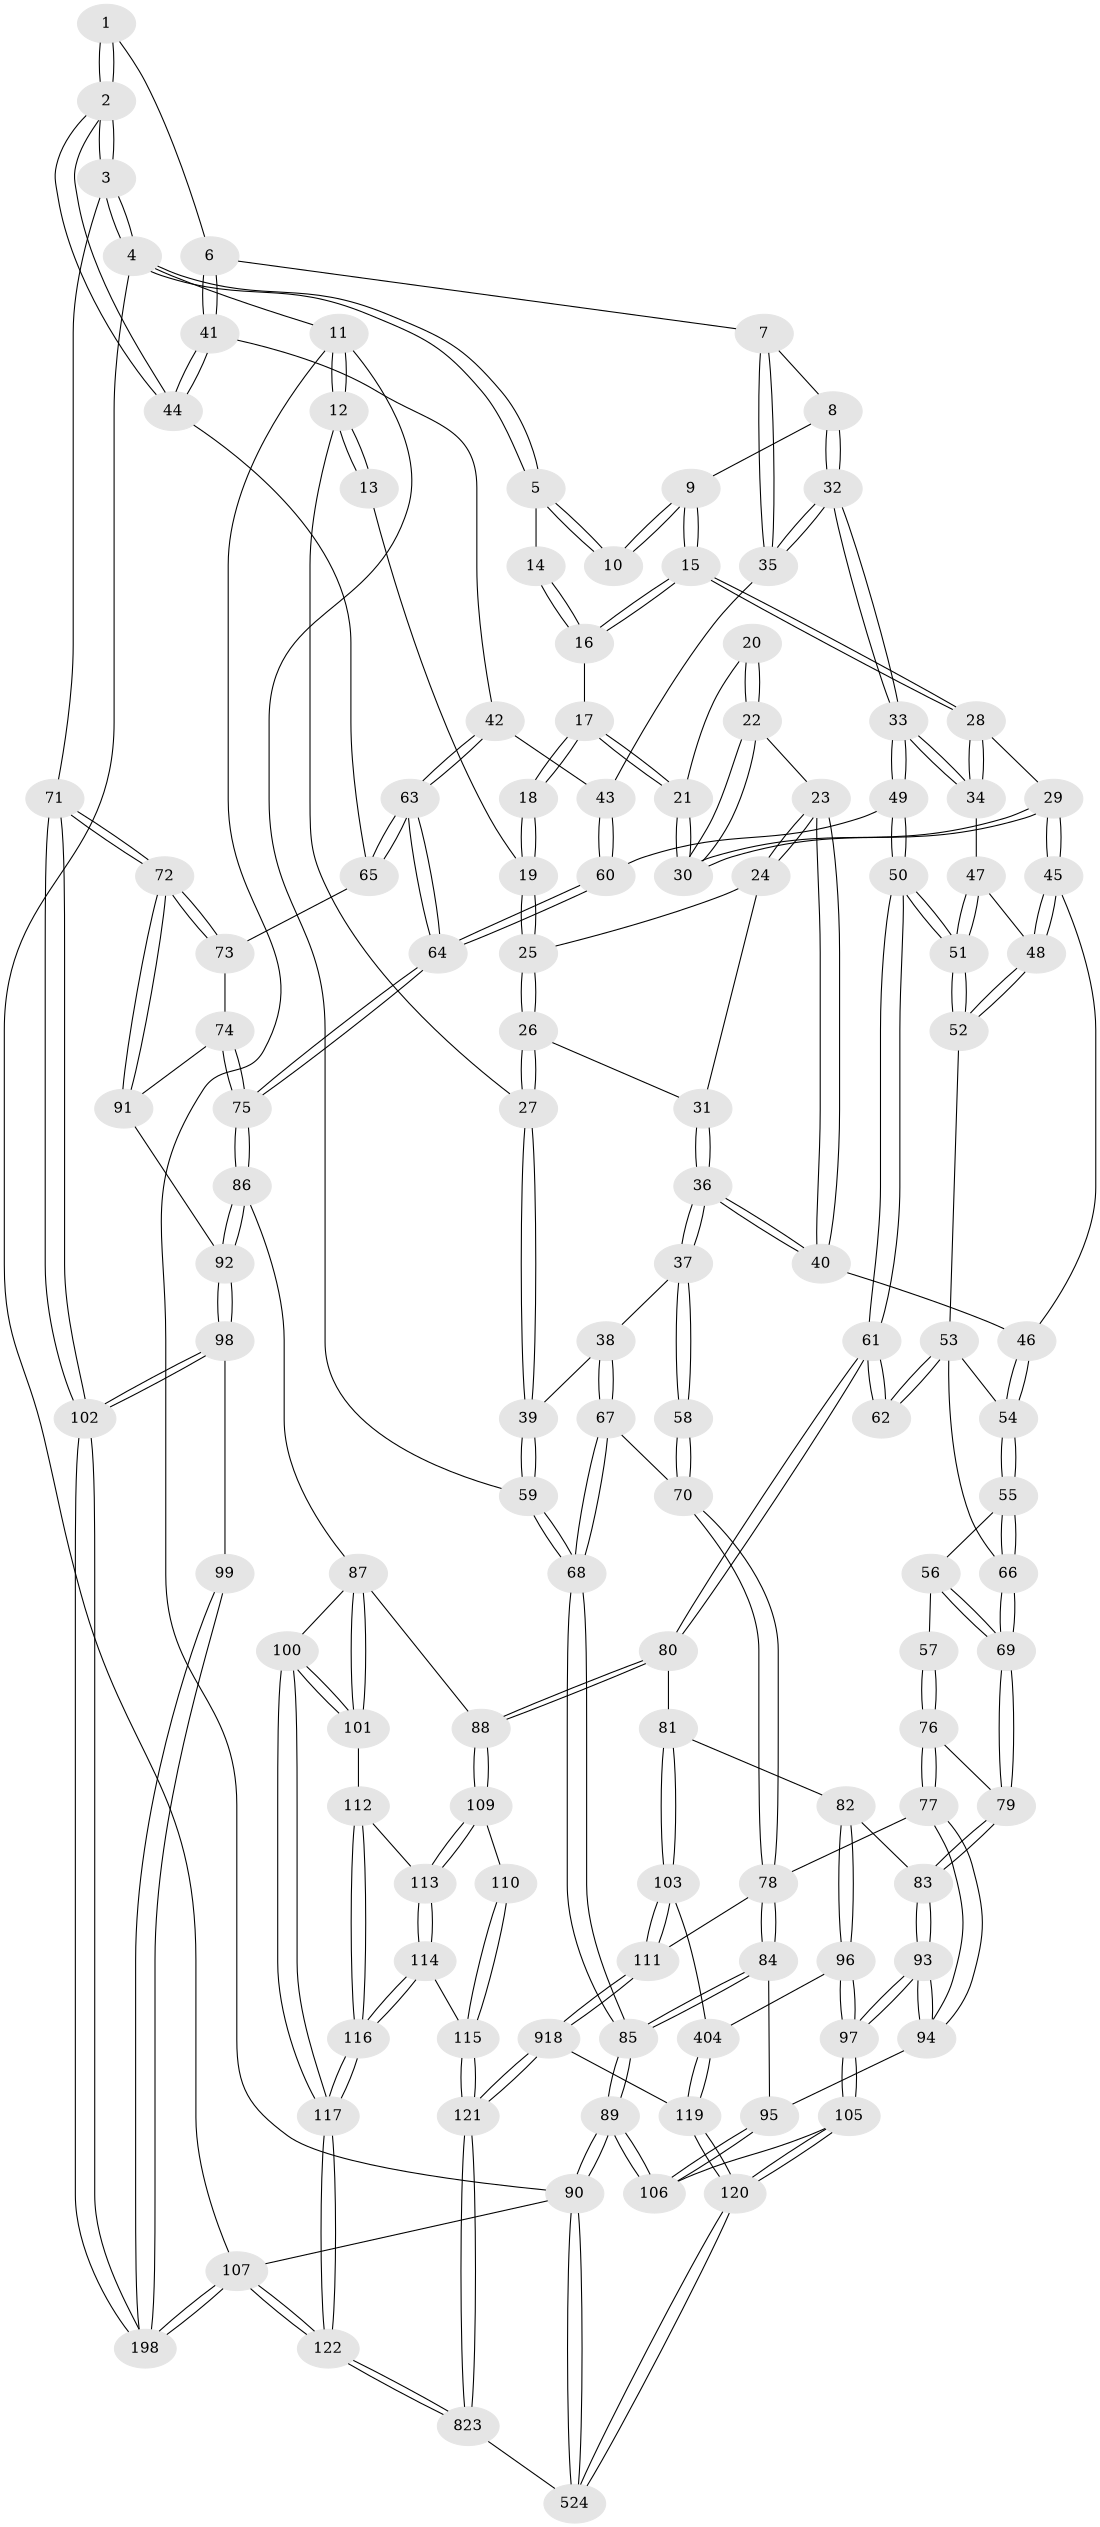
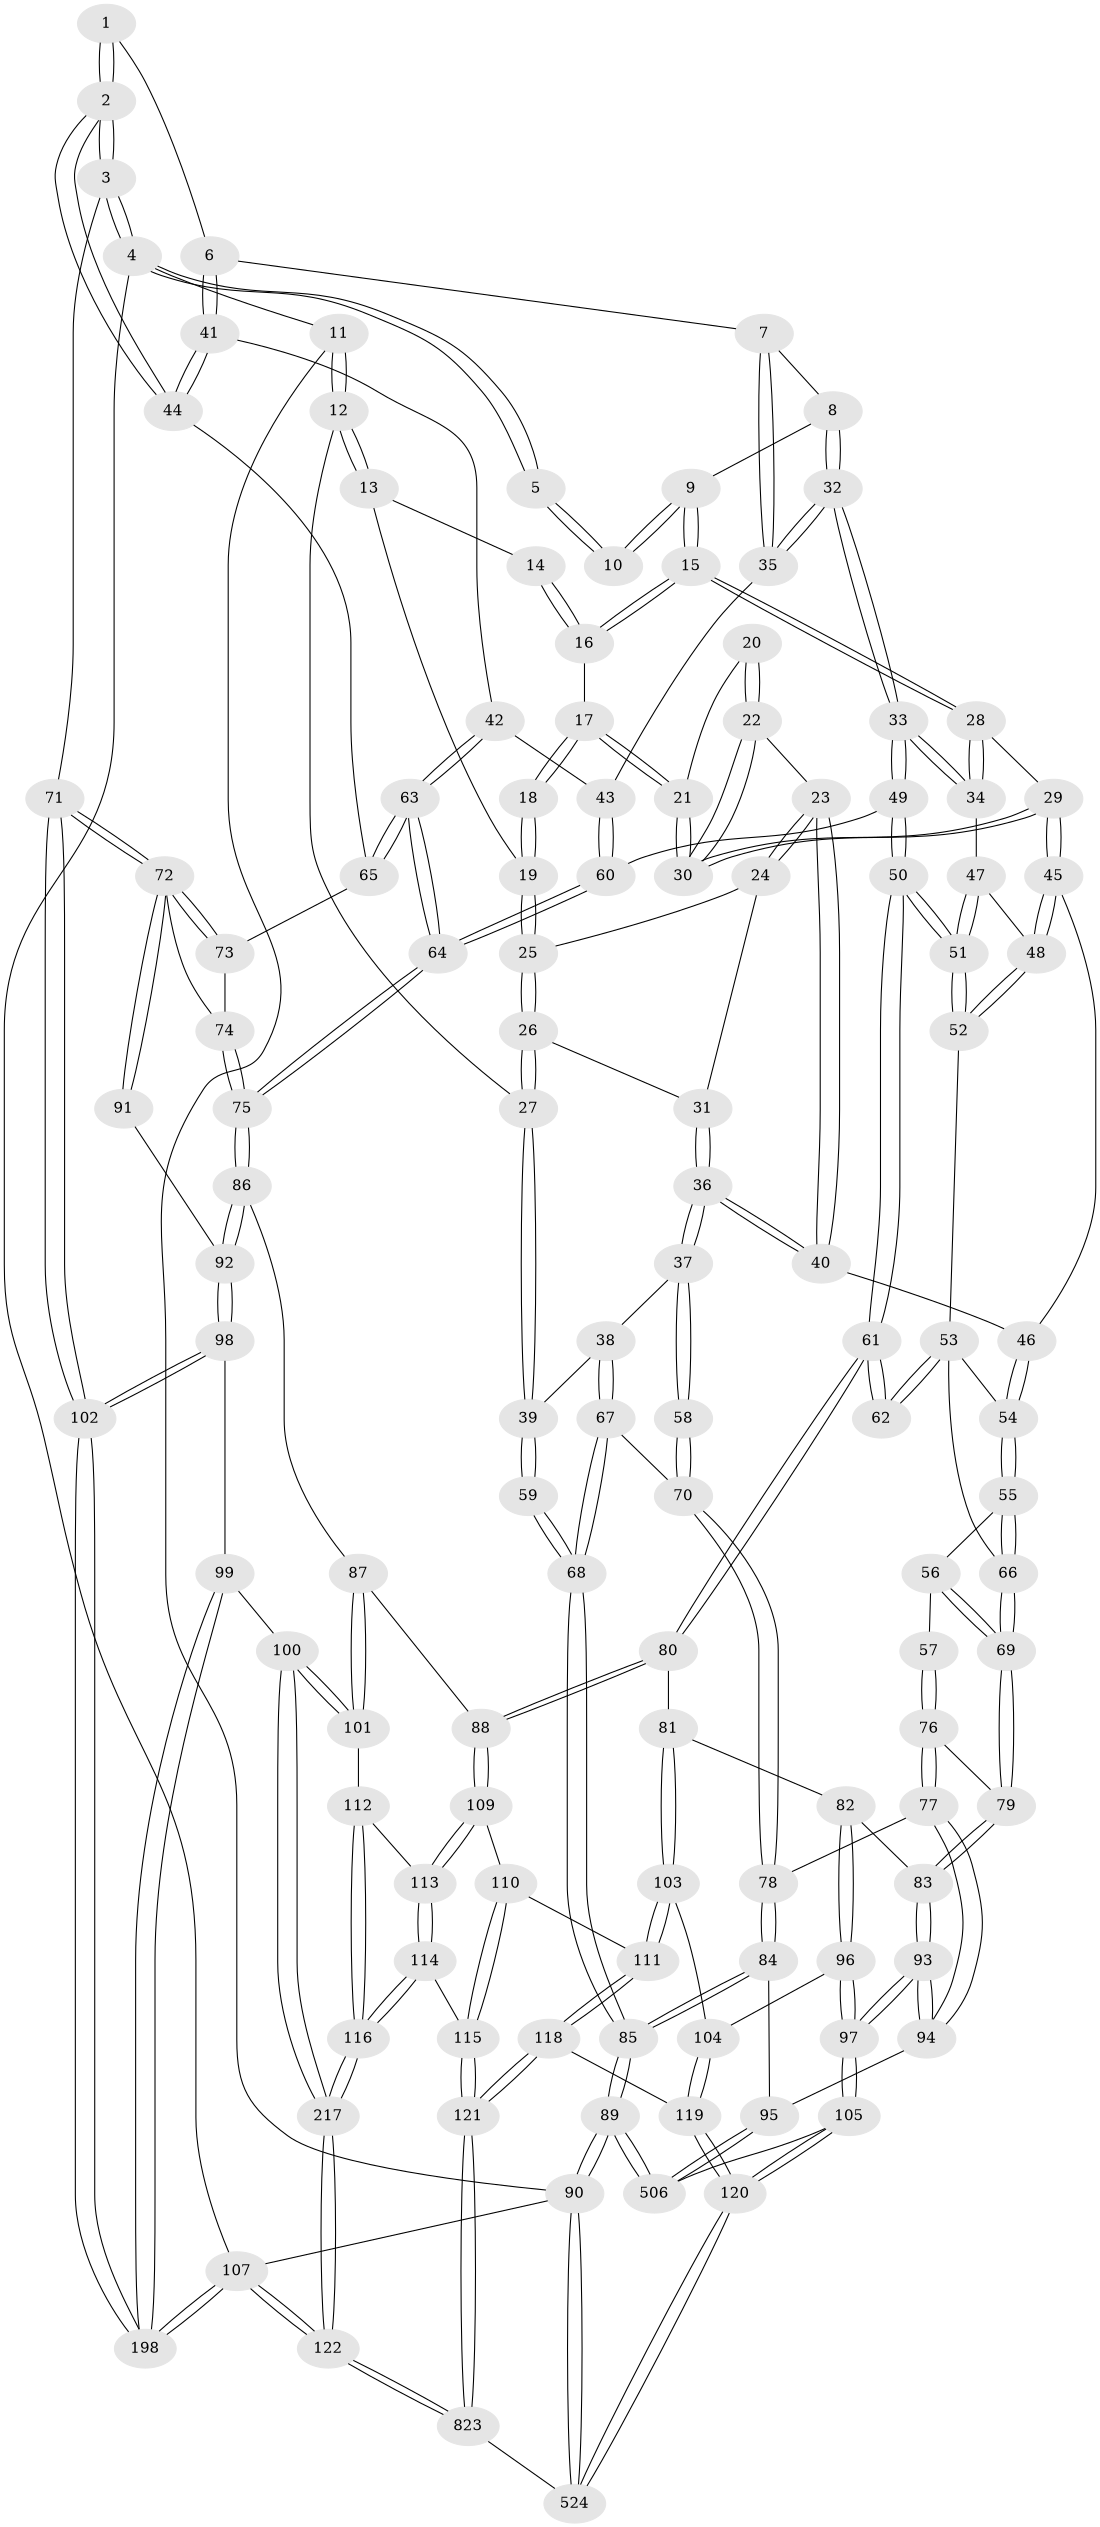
(536, 528) -> (453, 527)
(306, 934) -> none
(174, 1070) -> (181, 958)
(323, 1612) -> (256, 1612)
(709, 1922) -> (579, 1924)
(549, 2039) -> (549, 2039)
(708, 2039) -> (708, 2039)
(328, 2116) -> (328, 2116)
(654, 2194) -> (654, 2194)
